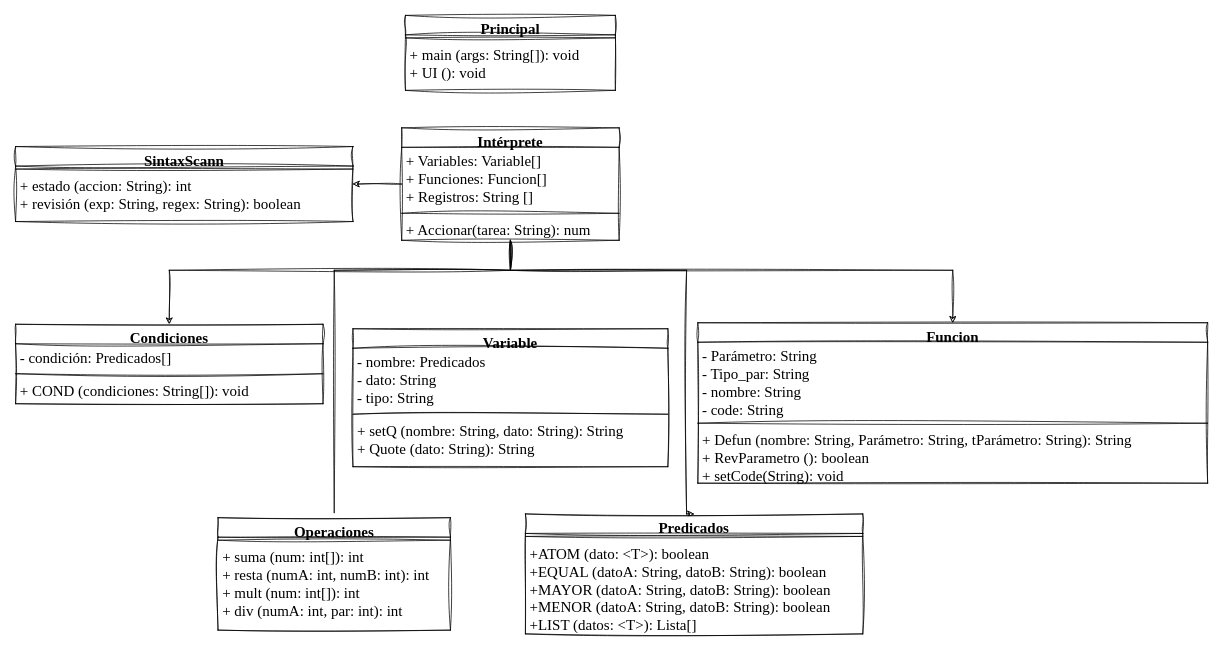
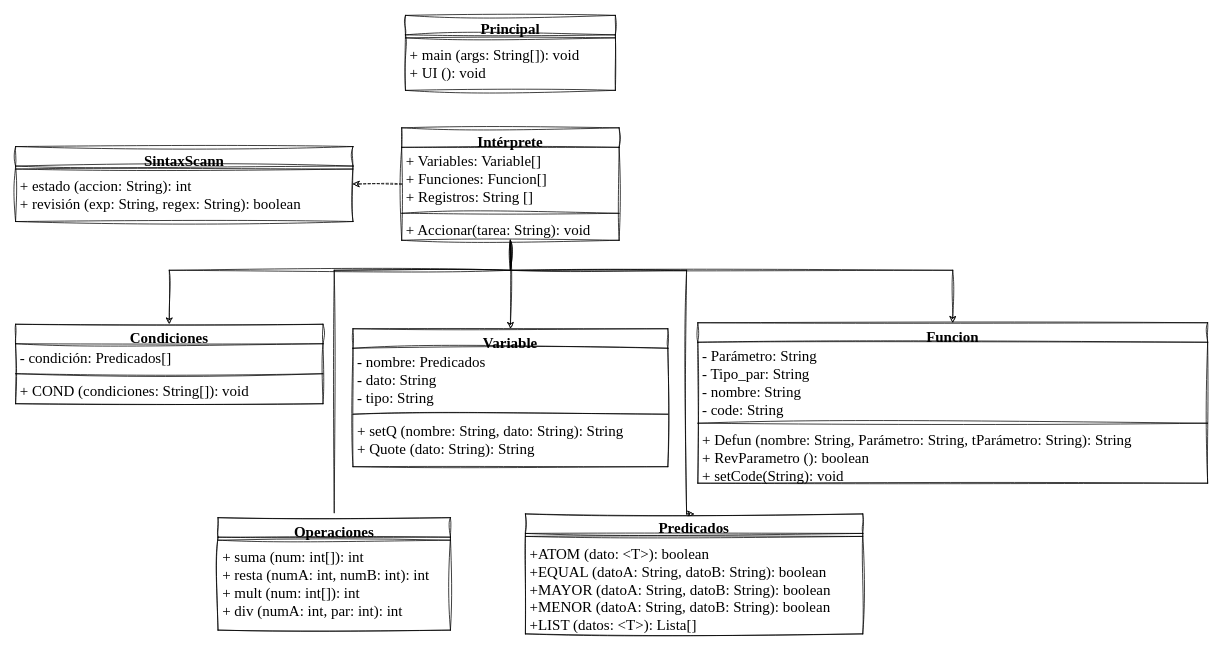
(380, 184) -> (380, 184)
(518, 231) -> (520, 231)
none -> (510, 298)
